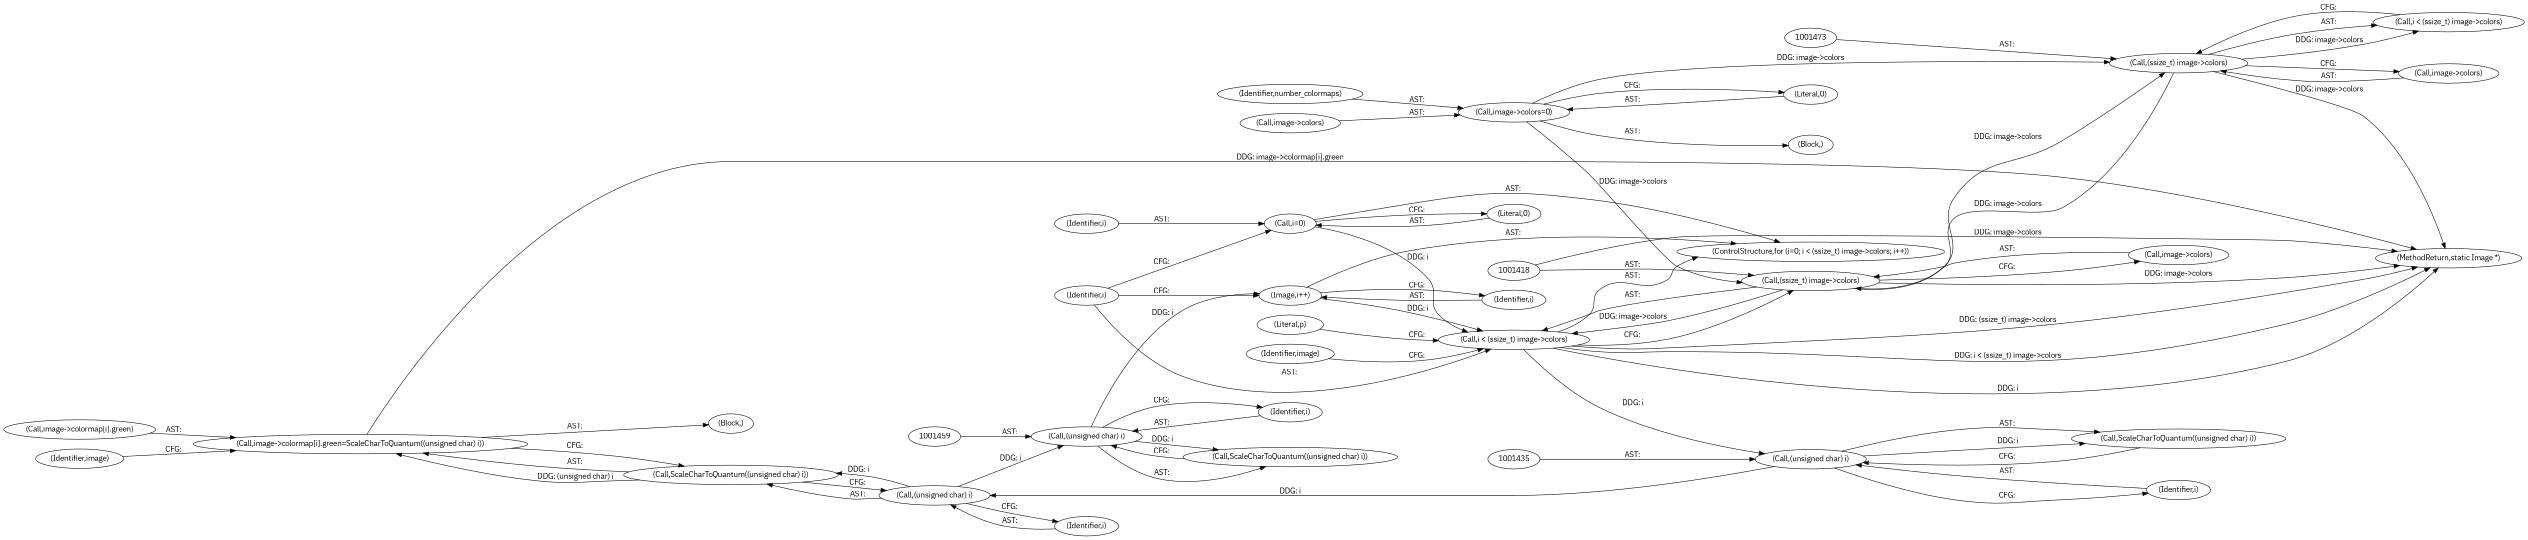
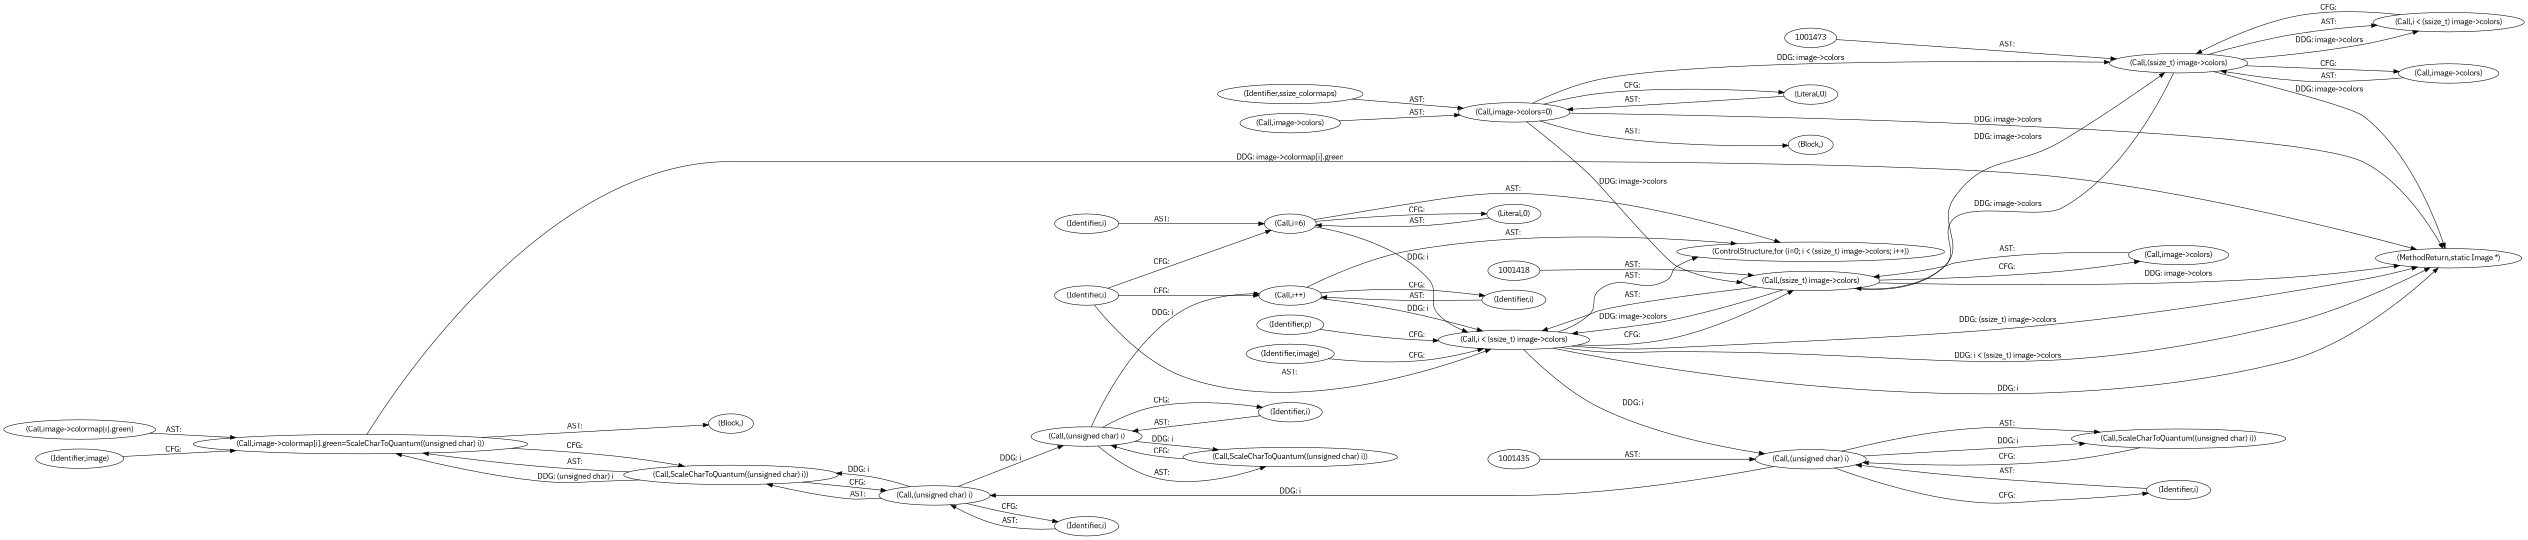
(1290, 94) -> (1290, 94)
(1290, 224) -> (1290, 224)
(1962, 236) -> (2025, 126)
(1290, 296) -> (1290, 296)
(1290, 325) -> (1290, 325)
(935, 437) -> none
